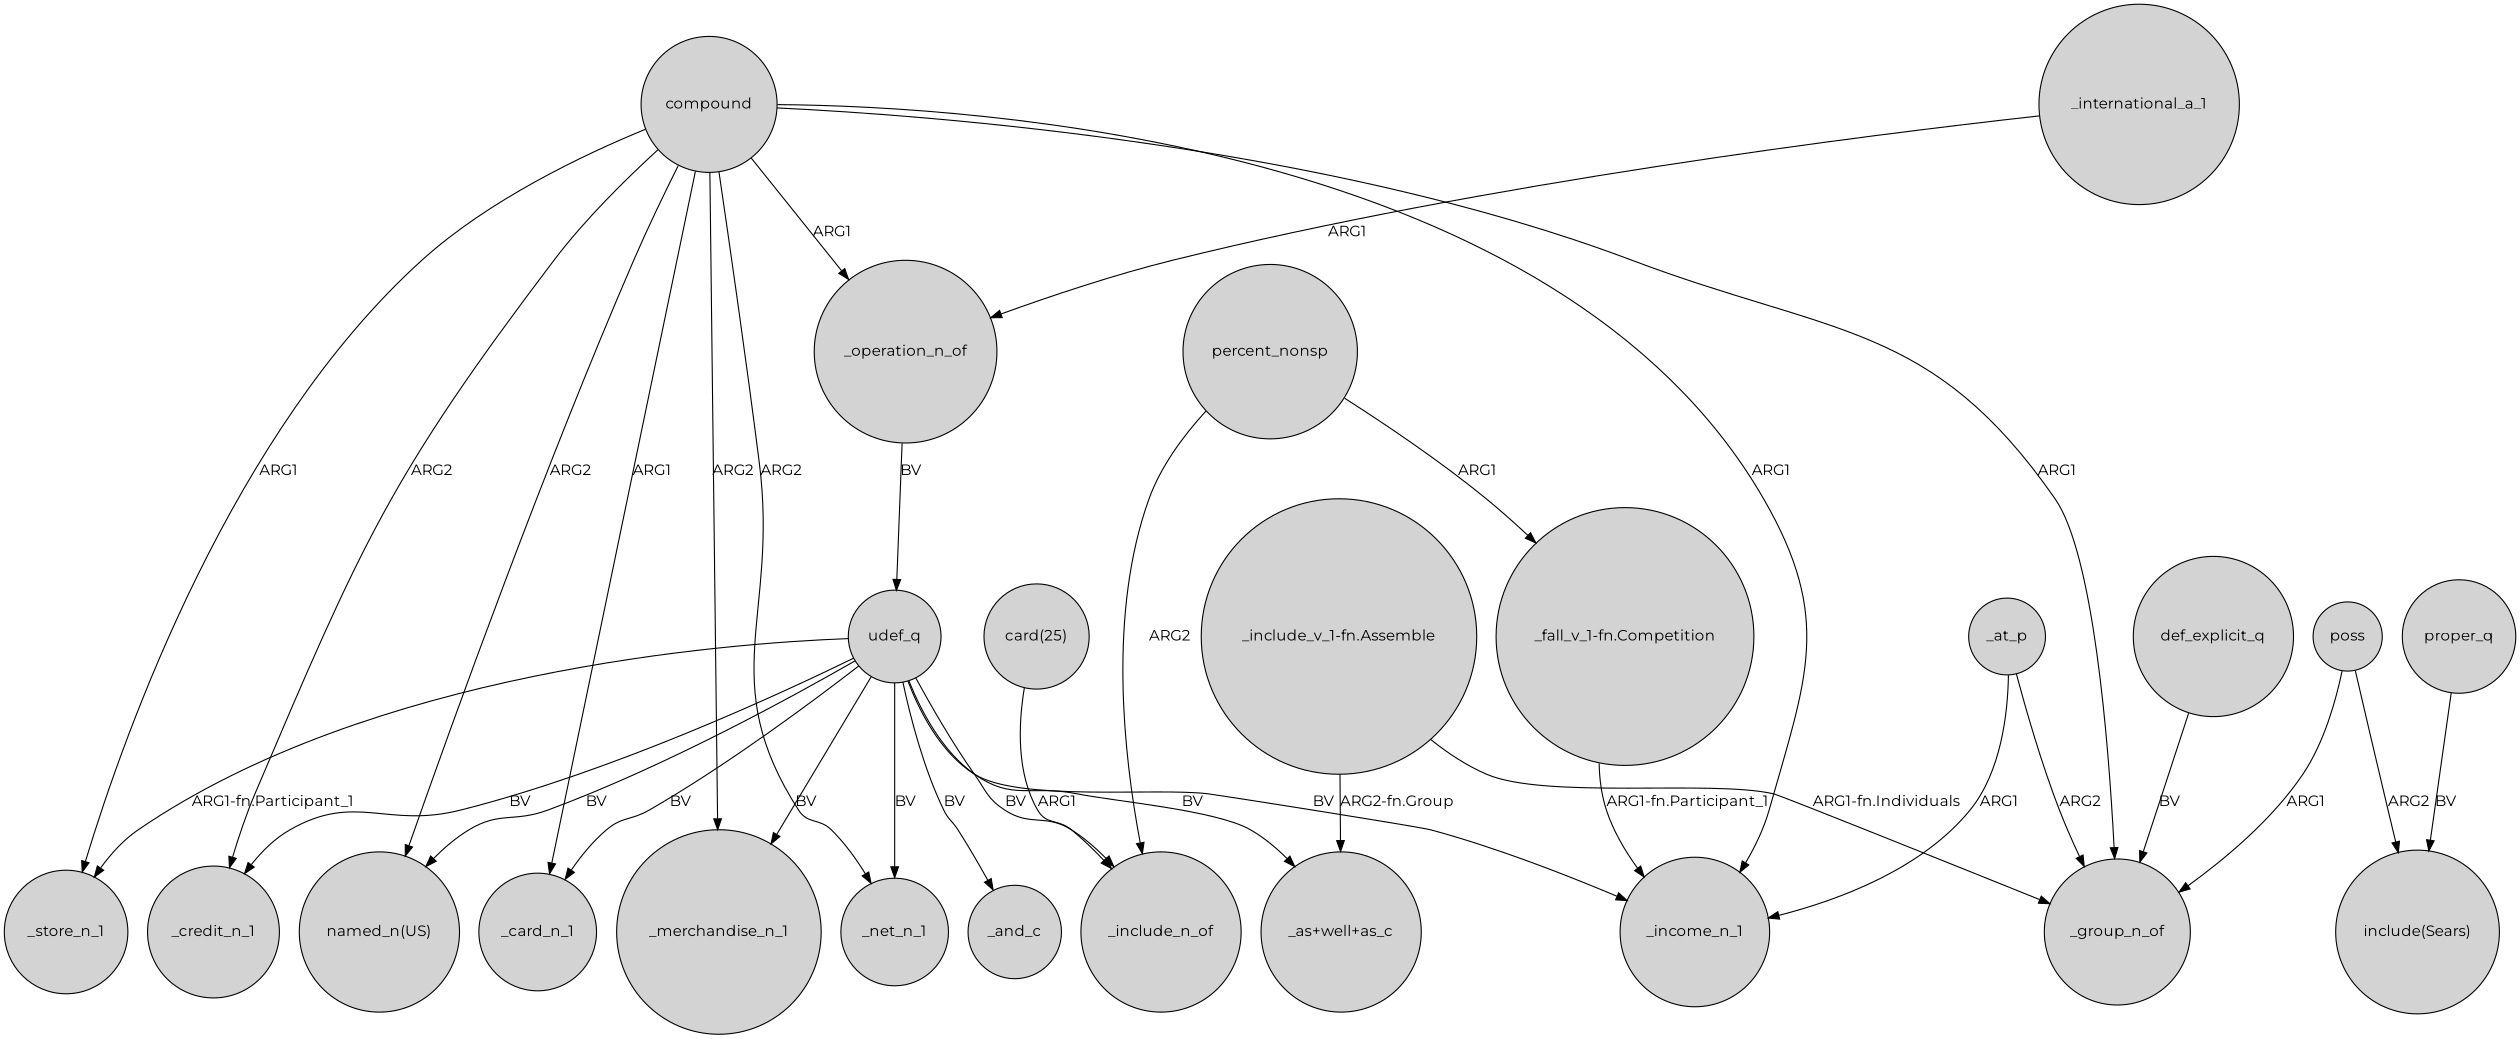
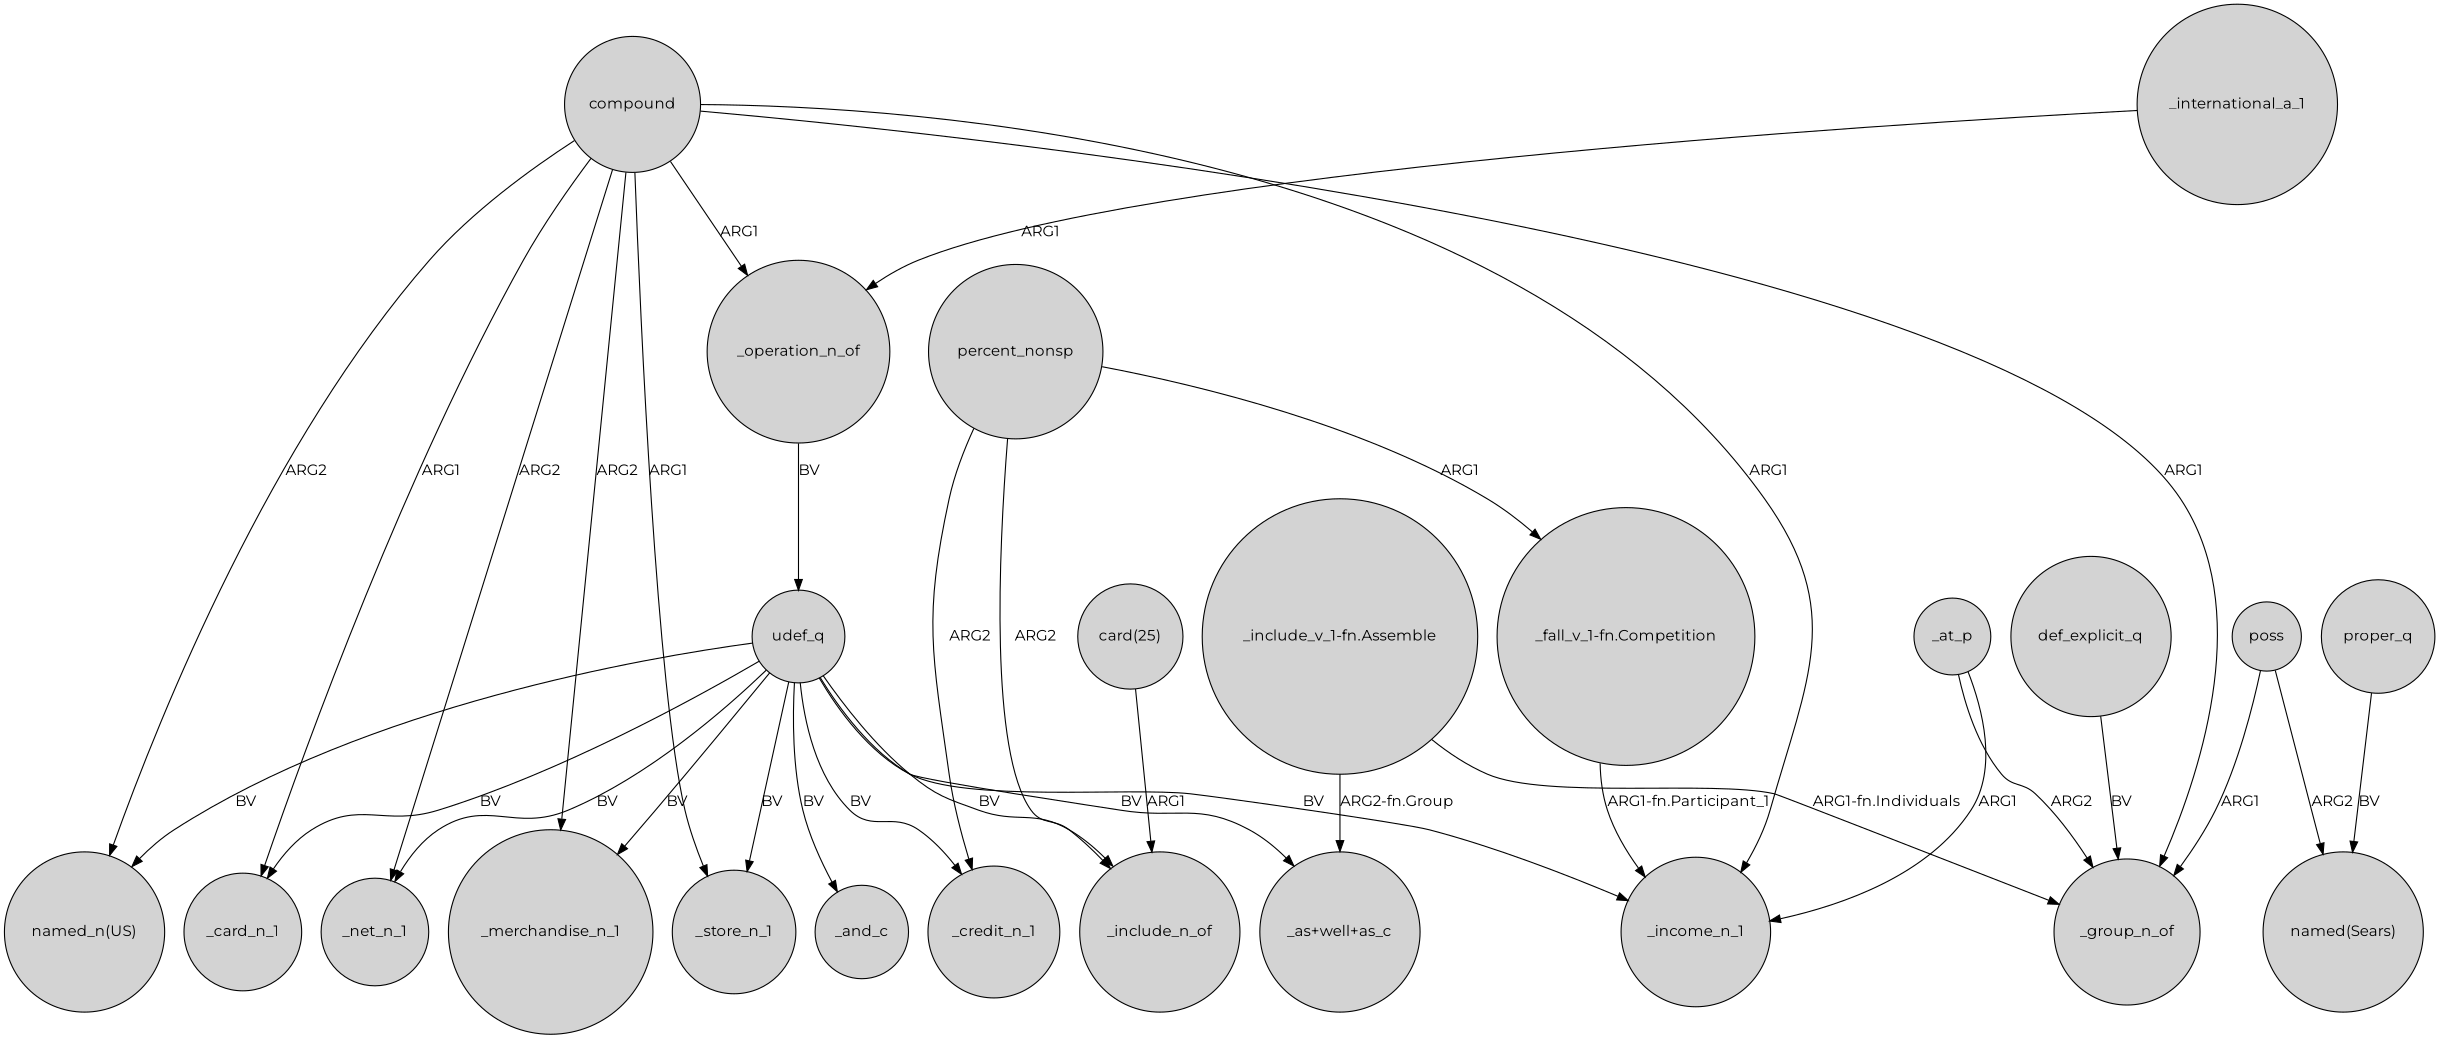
(404, 478) -> (933, 642)
(273, 802) -> (772, 802)
(2417, 932) -> (2343, 932)
